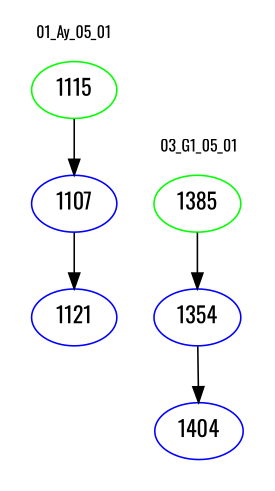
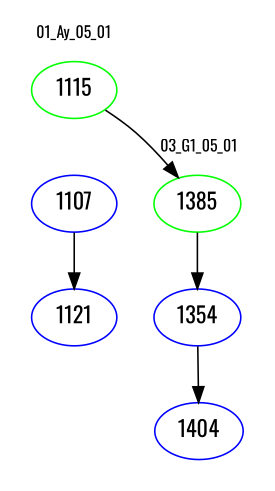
(74, 139) -> (152, 148)
